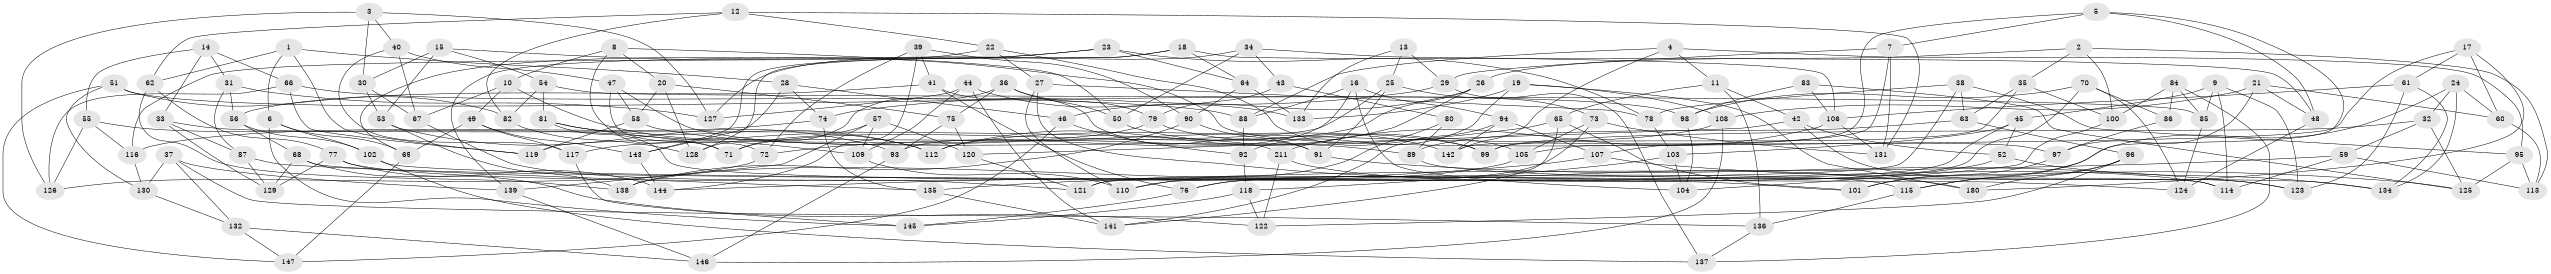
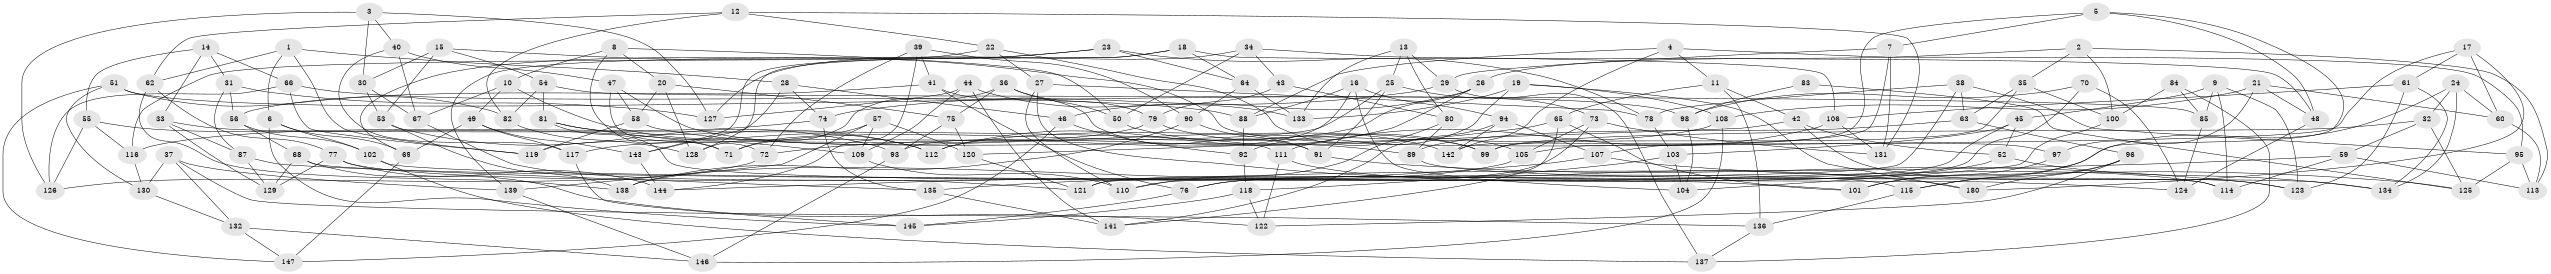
none -> (1423, 85)
(1821, 103) -> none
(2168, 119) -> none
(1281, 155) -> (1281, 155)
